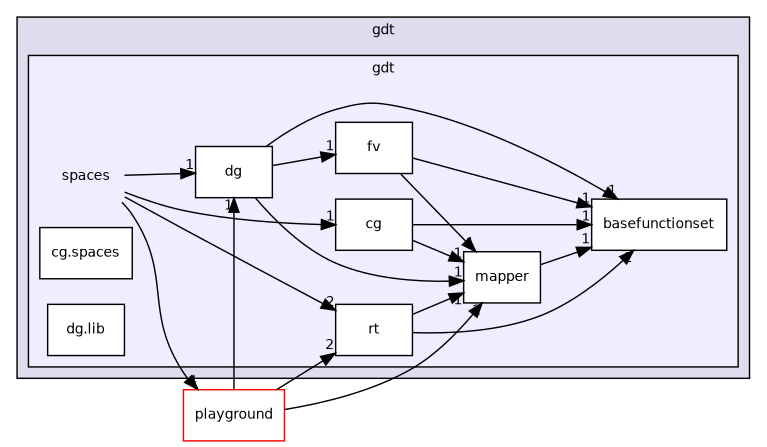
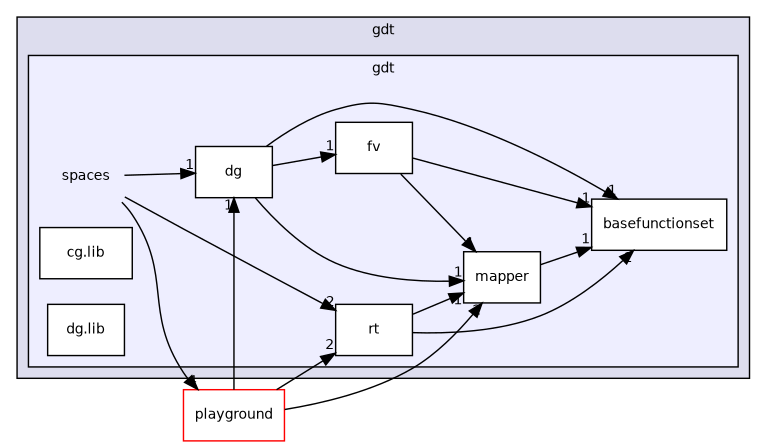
(374, 225) -> none
(86, 253) -> (86, 253)
